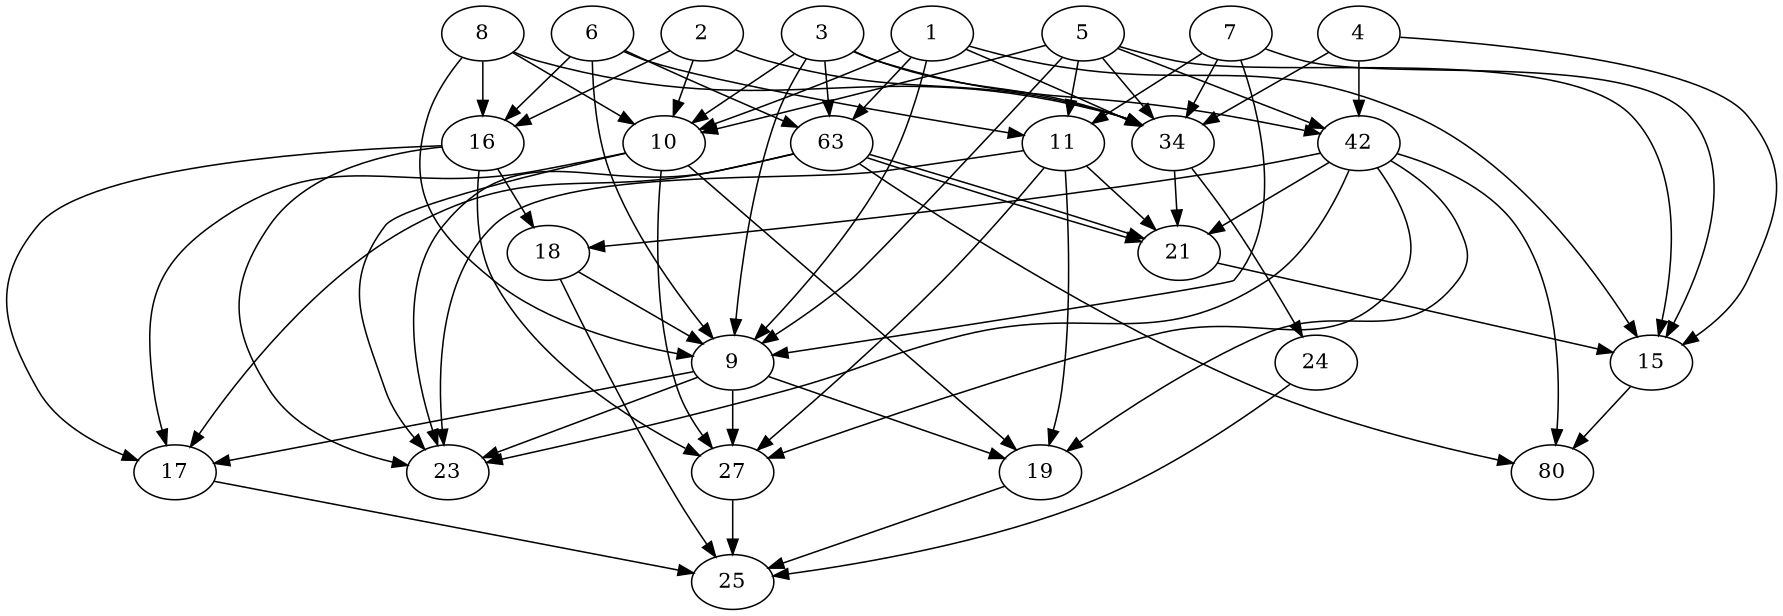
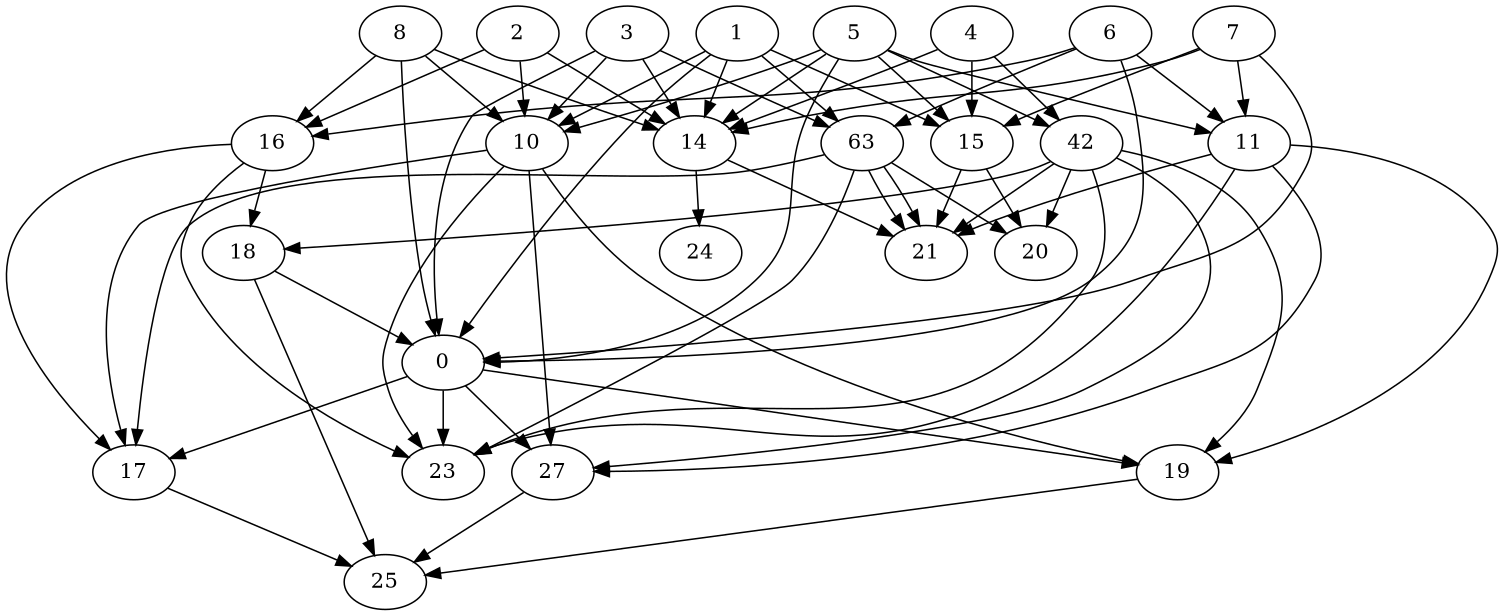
(1158, 105) -> none
(1173, 143) -> (695, 143)
(1408, 306) -> (952, 191)
(537, 339) -> none
(733, 363) -> (443, 363)
(1552, 472) -> (1036, 253)
(1053, 515) -> none
